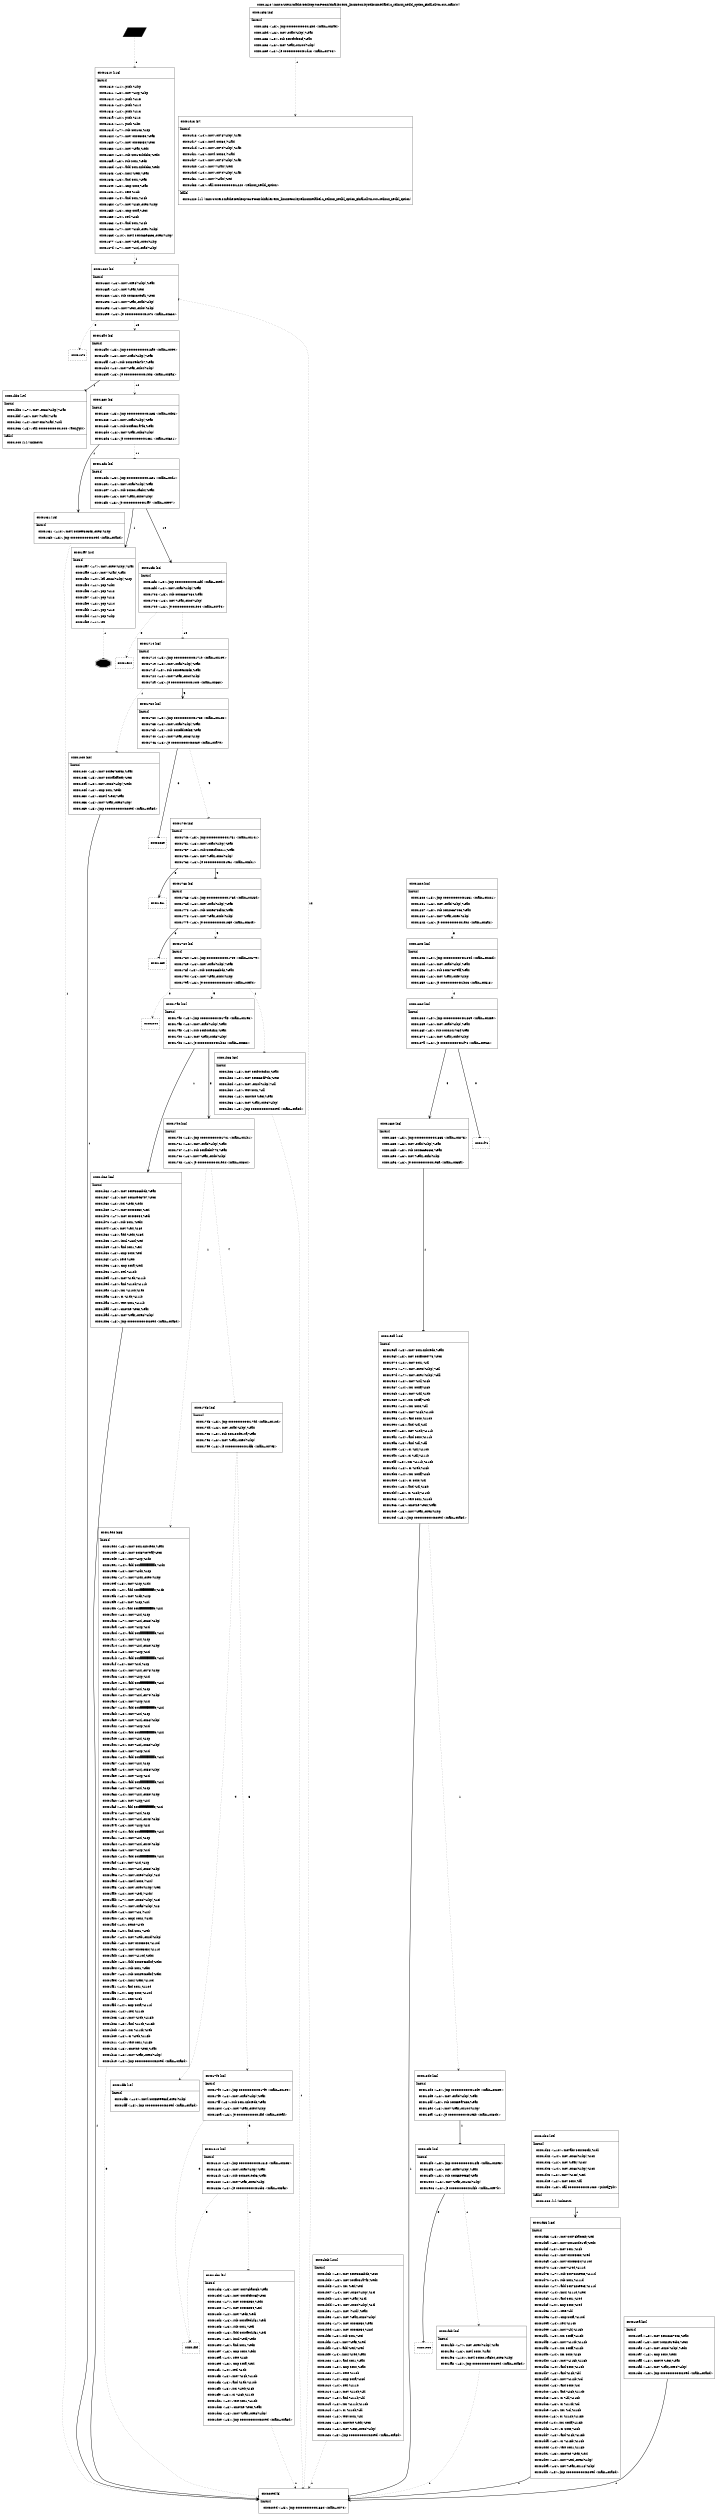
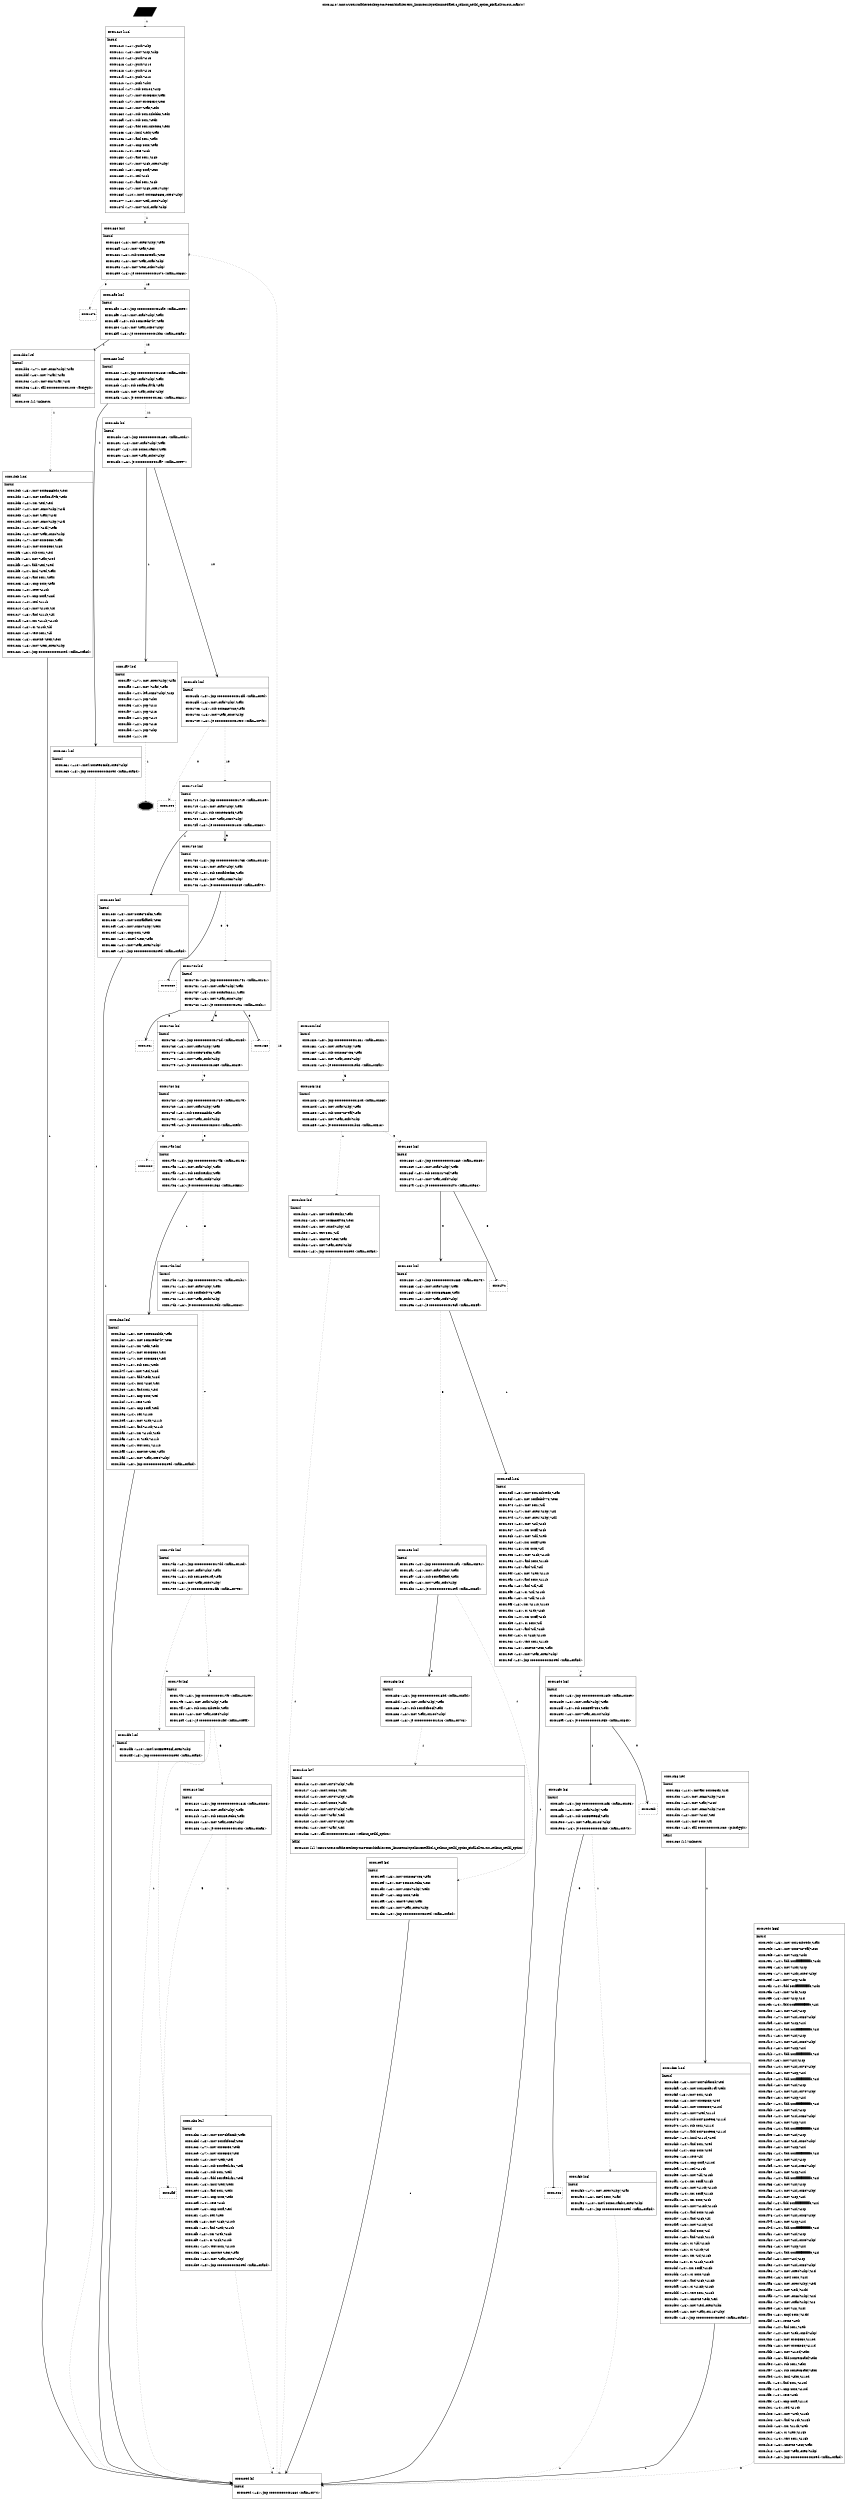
none -> (51, 438)
(126, 718) -> (165, 860)
(166, 941) -> (252, 1025)
(452, 993) -> (392, 1136)
(262, 1018) -> (339, 1163)
(209, 1083) -> (203, 1225)
(188, 1347) -> none
none -> (441, 1570)
(235, 1797) -> (167, 1671)
none -> (648, 1809)
(95, 1982) -> (111, 2018)
none -> (138, 2151)
(199, 2169) -> (176, 1809)
(318, 2464) -> (48, 1637)
